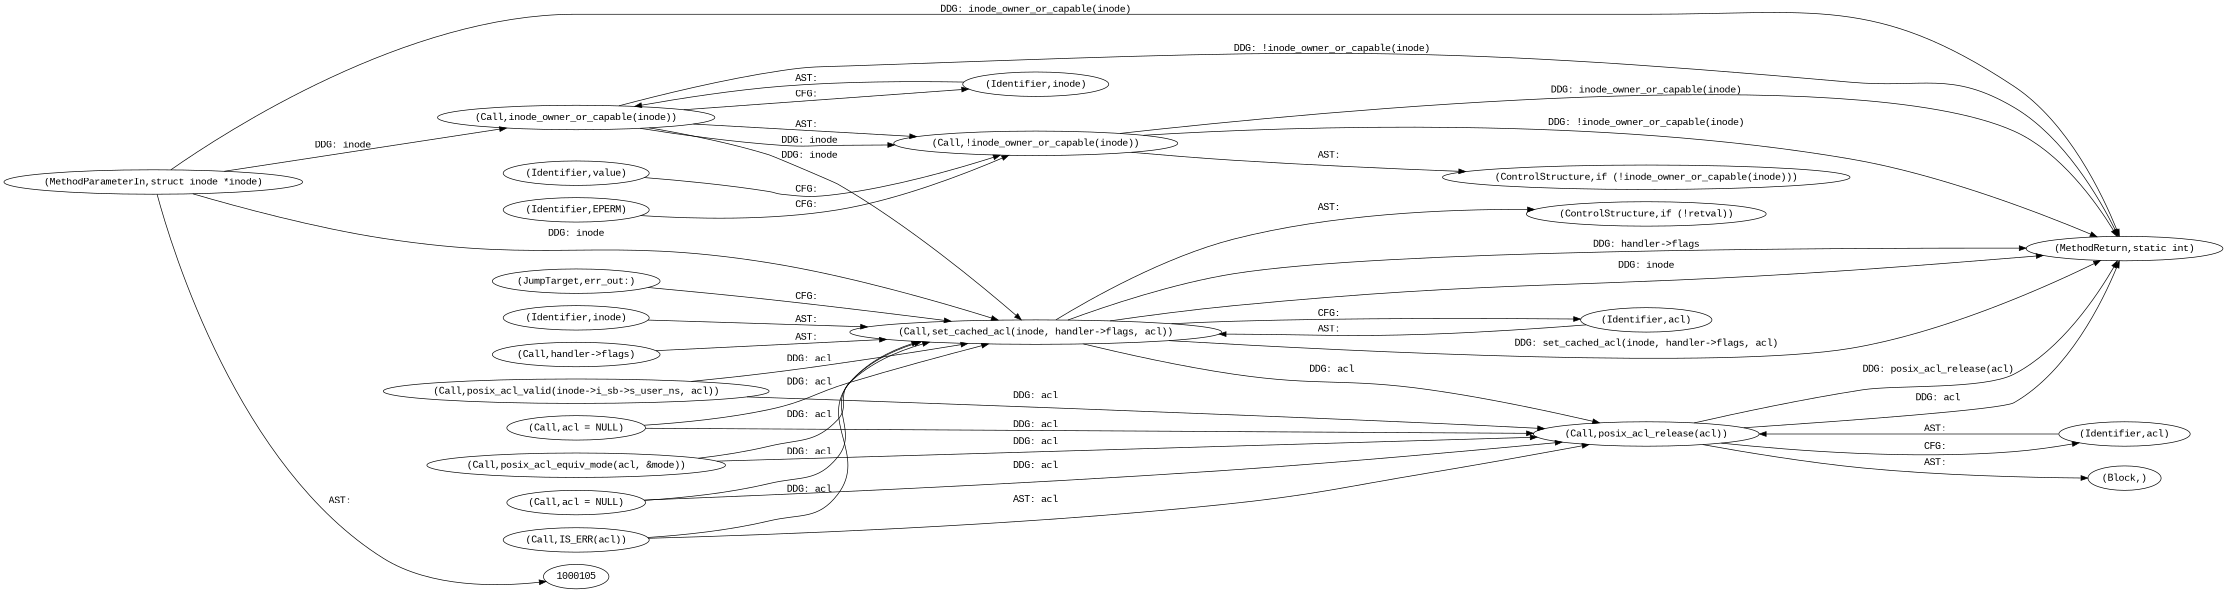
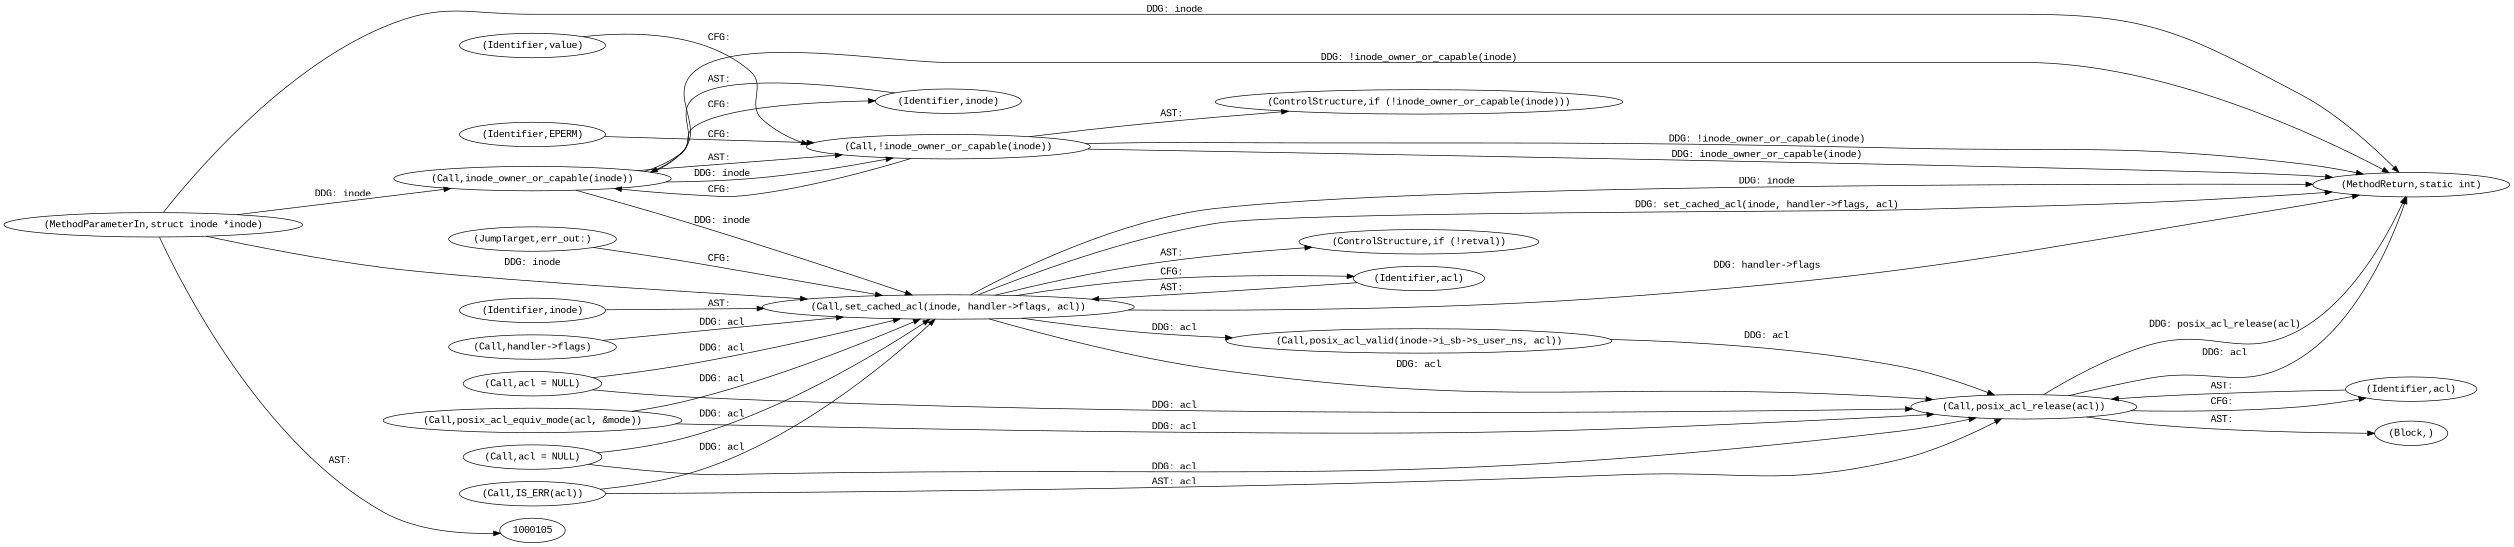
(1036, 9) -> (1175, 9)
none -> (768, 192)
(809, 337) -> (722, 322)
(826, 365) -> (1123, 331)
